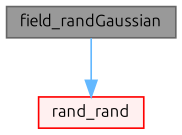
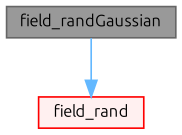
(91, 113) -> (91, 113)
